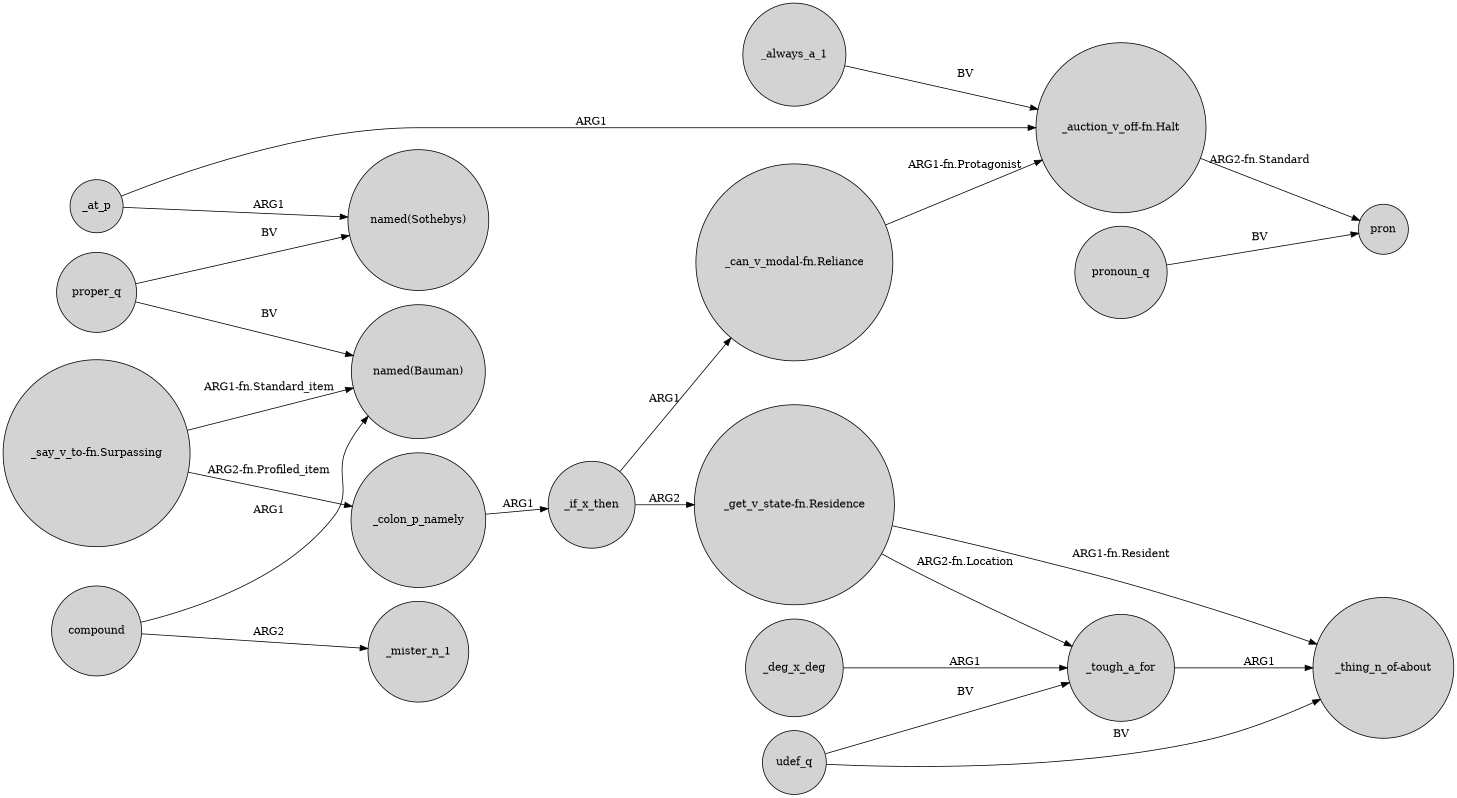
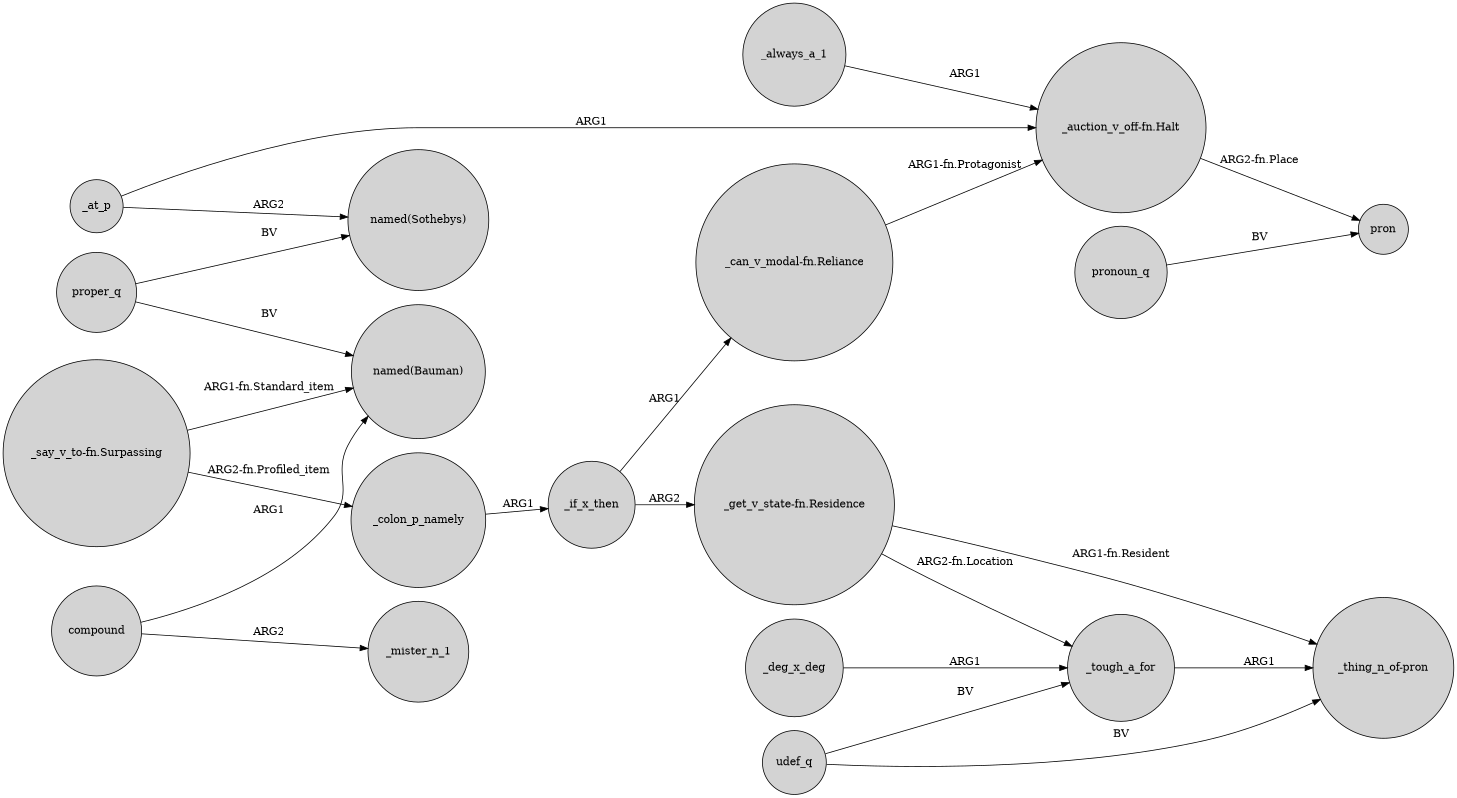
(965, 74) -> (965, 74)
(1260, 160) -> (1260, 160)
(269, 205) -> (269, 205)
(1383, 668) -> (1383, 668)
